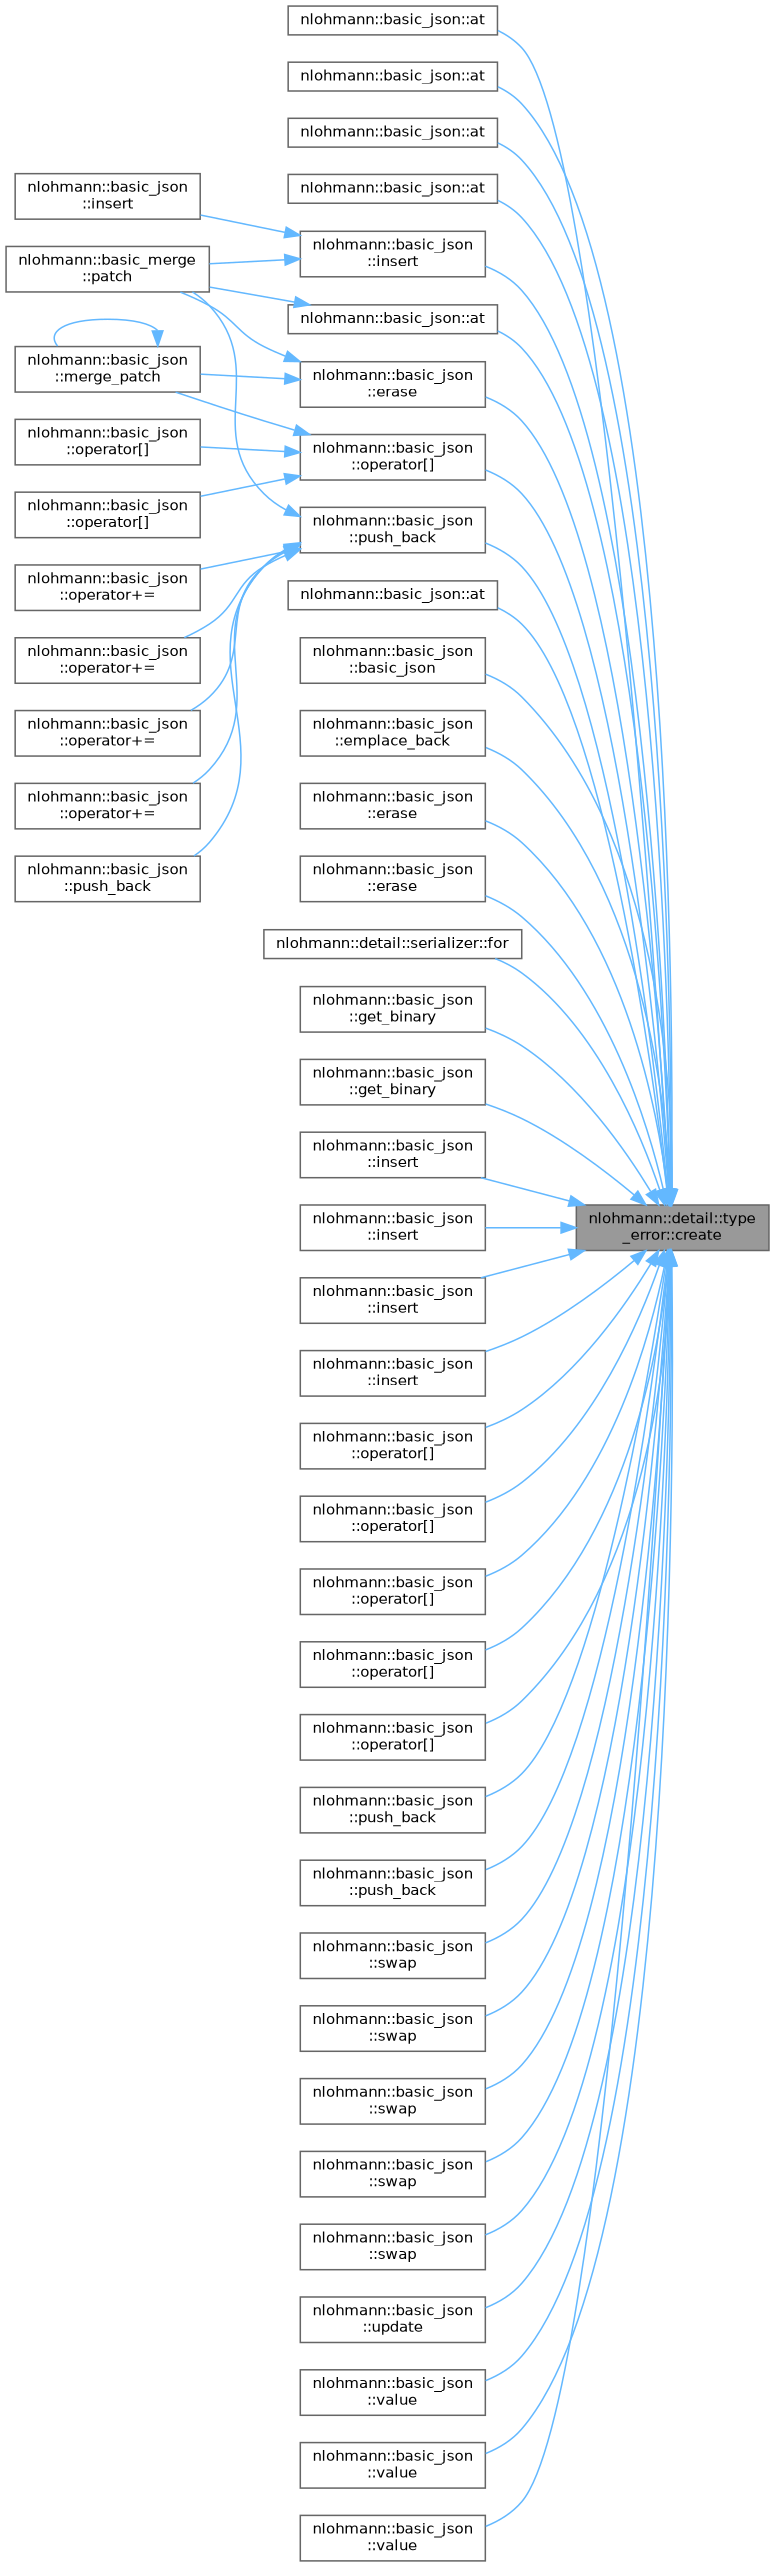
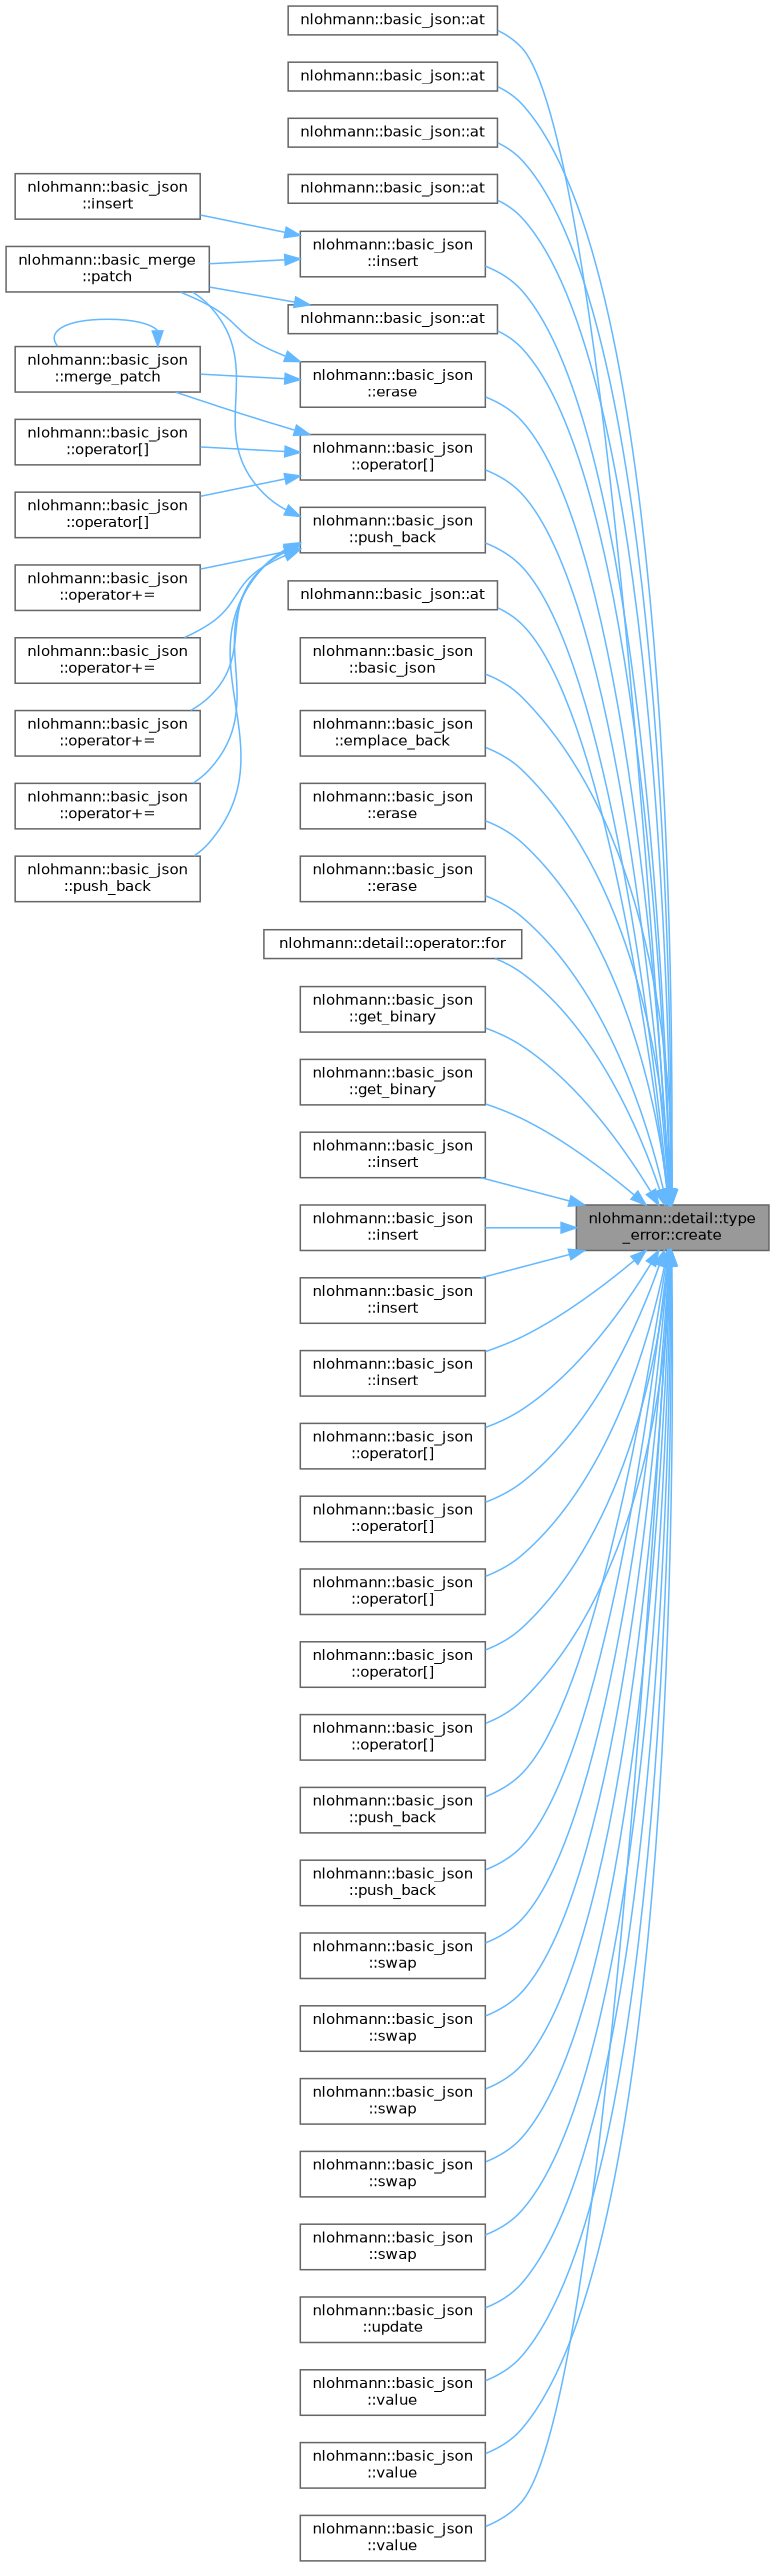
(393, 944) -> (393, 944)
